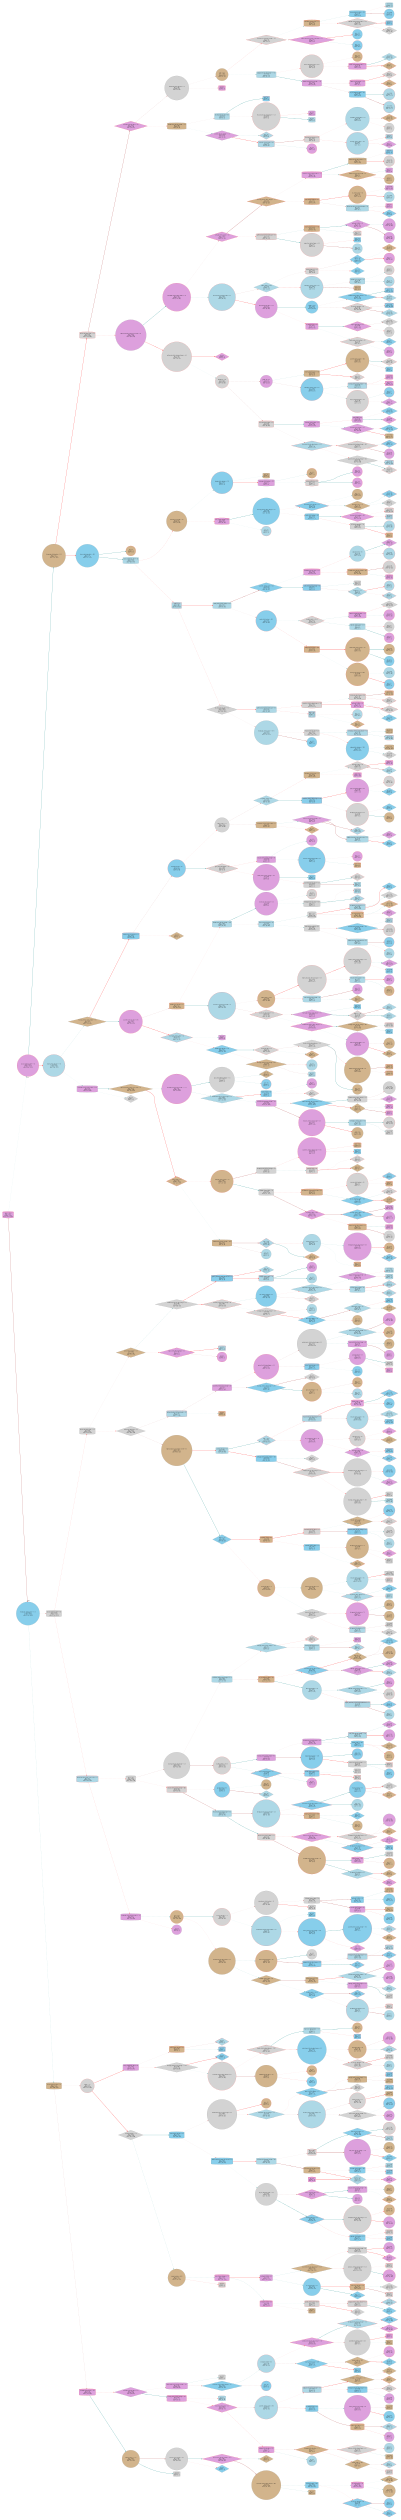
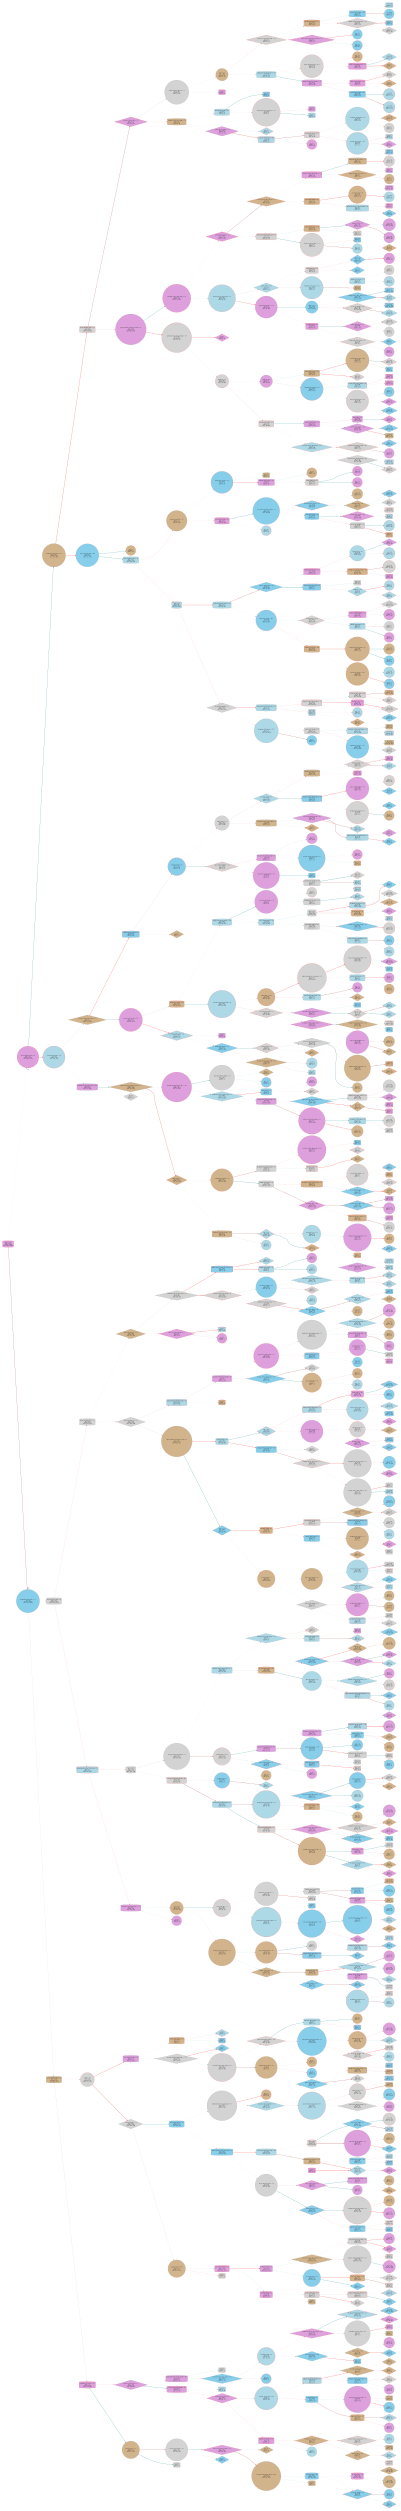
(389, 1073) -> (389, 1071)
(357, 1145) -> none
